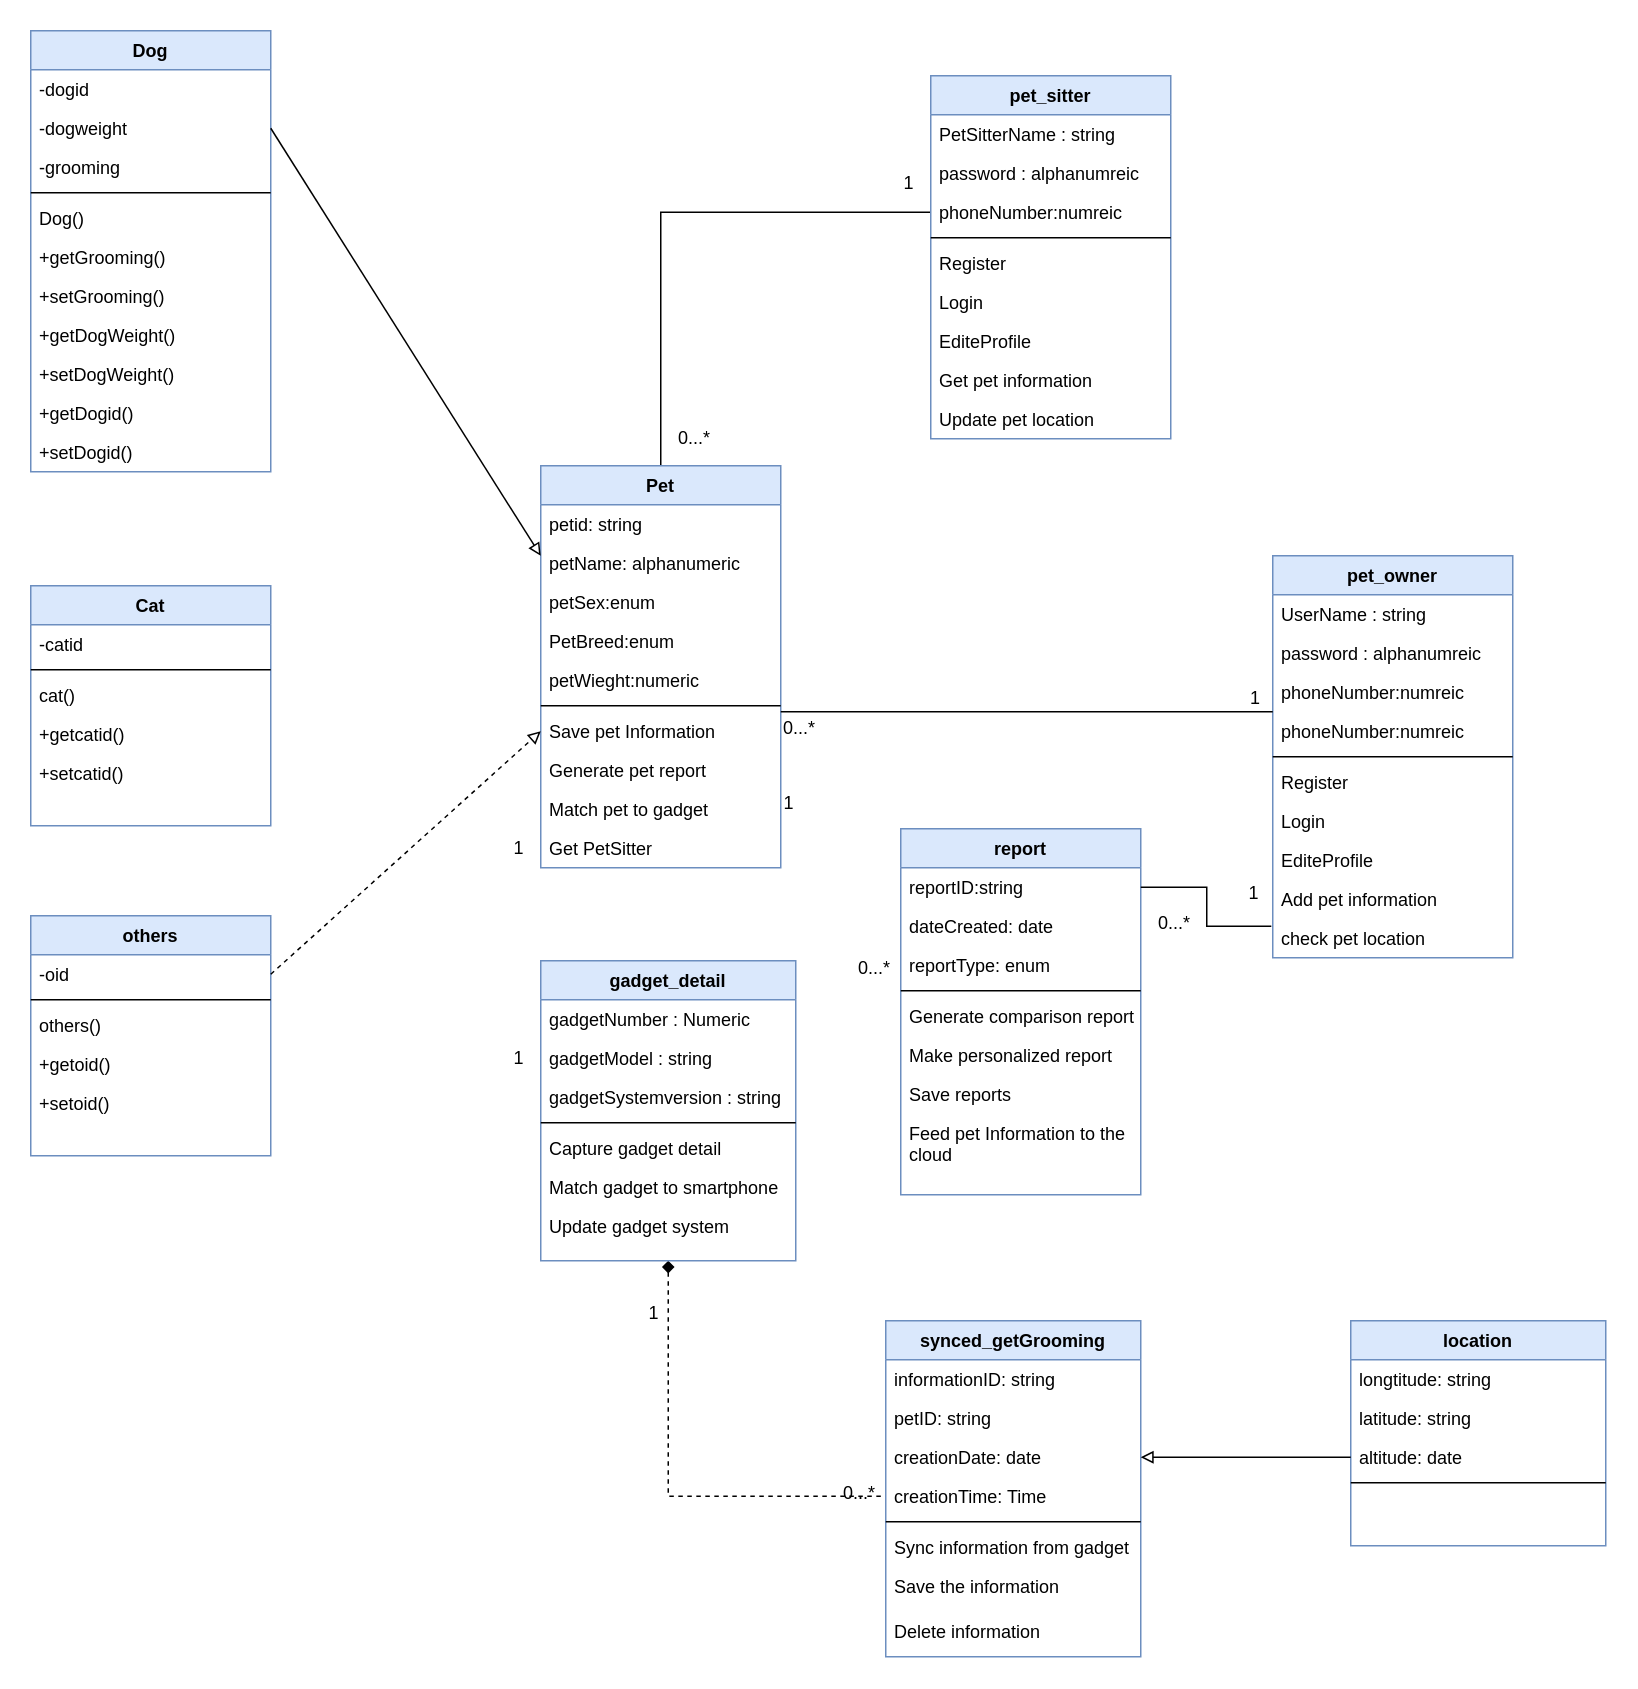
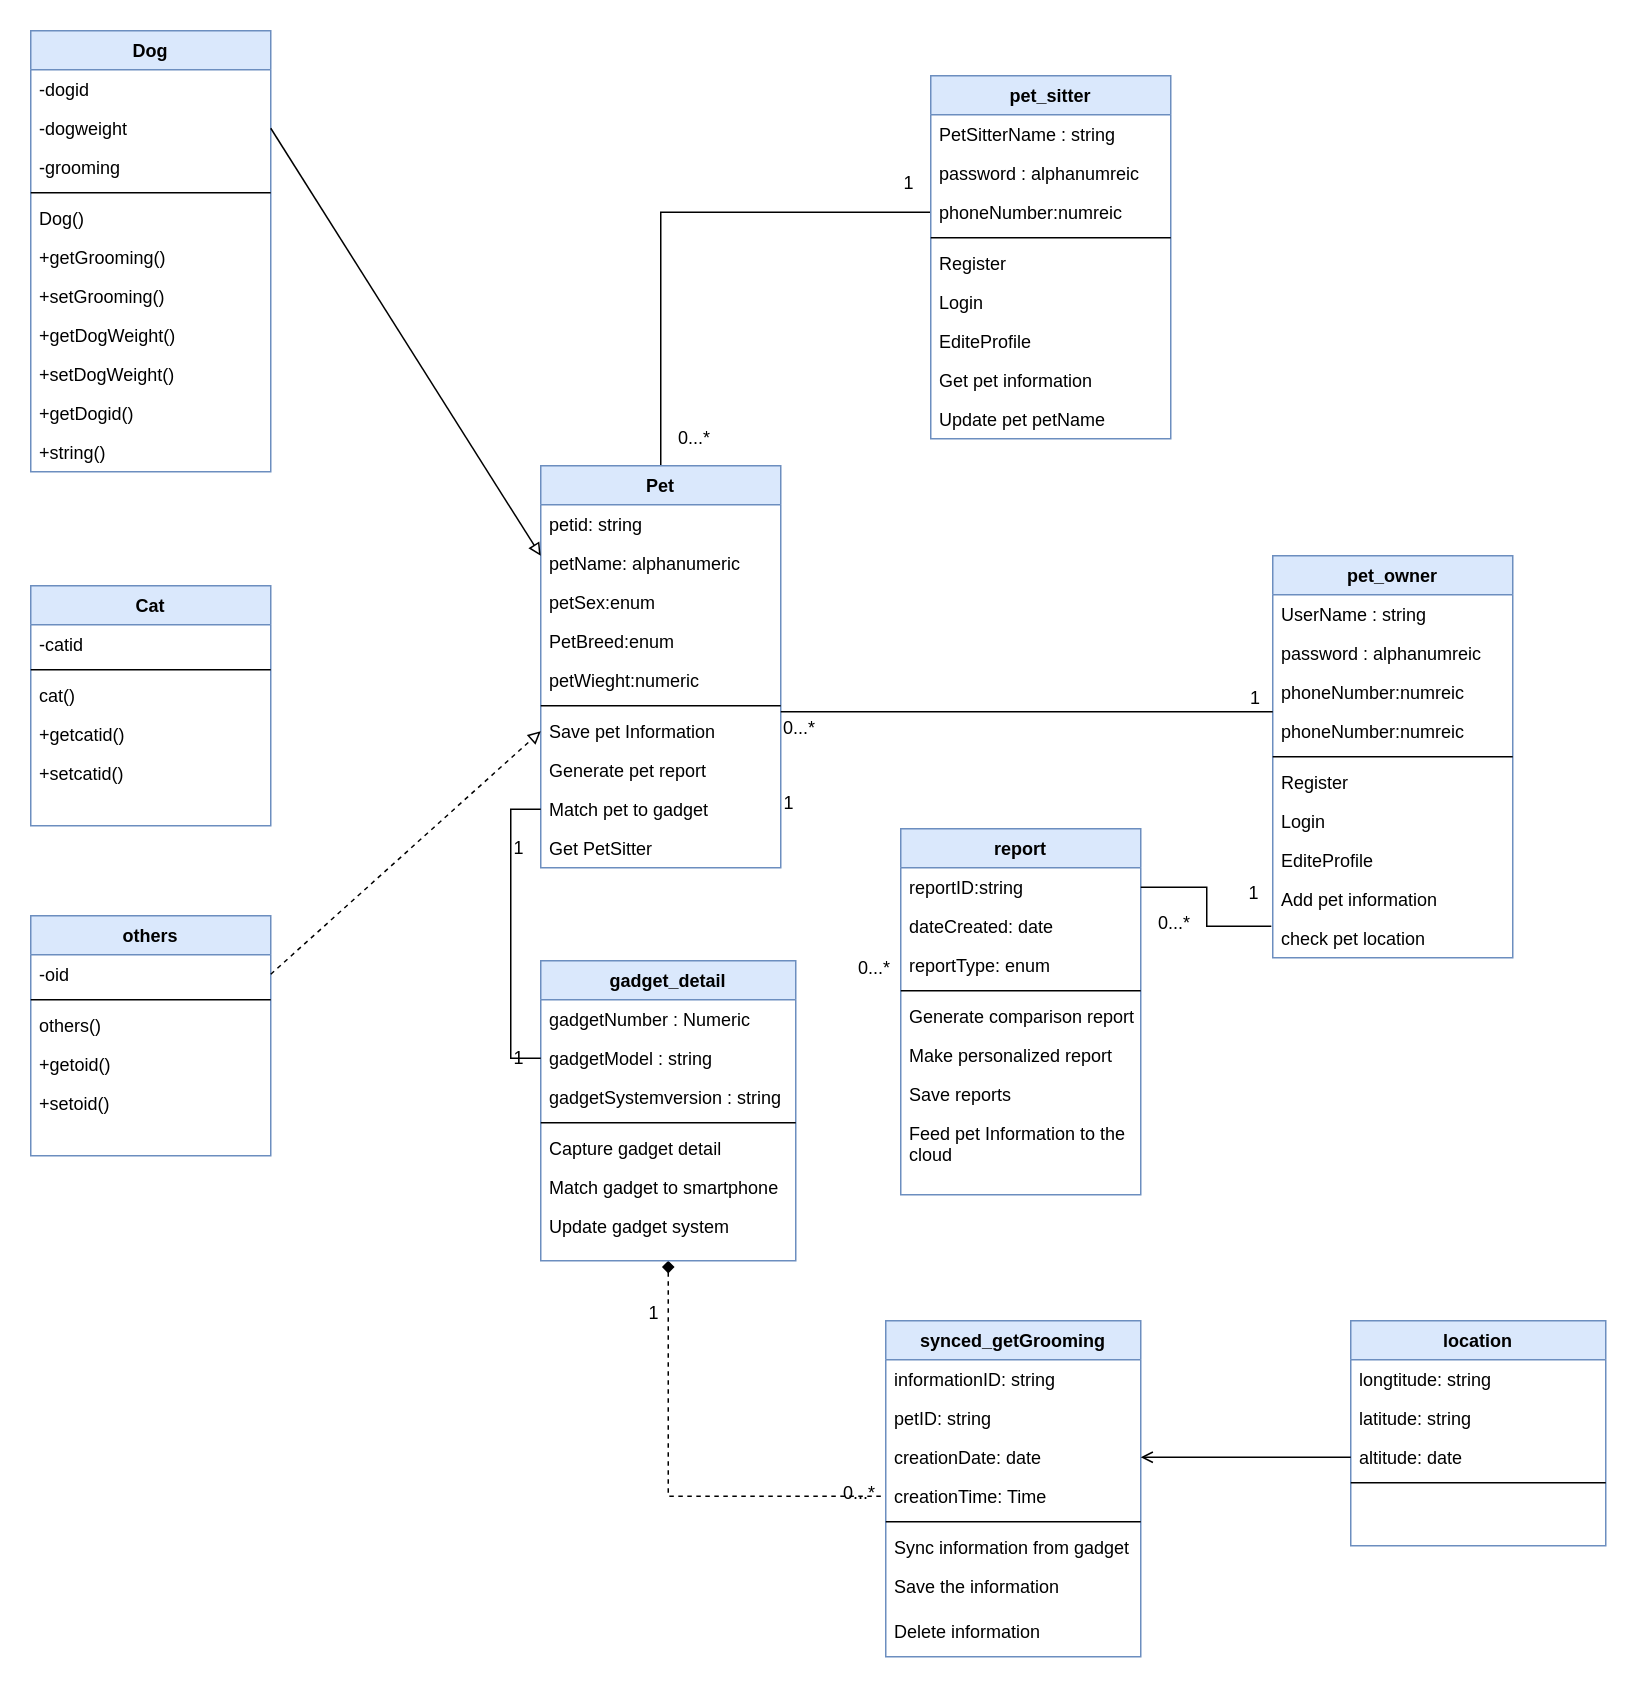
(1025, 420) -> (1025, 420)
(92, 453) -> (82, 453)
none -> (511, 933)
(1154, 1457) -> (1150, 1457)
